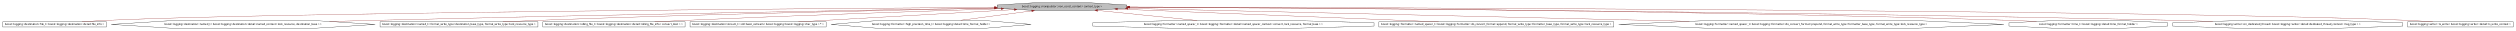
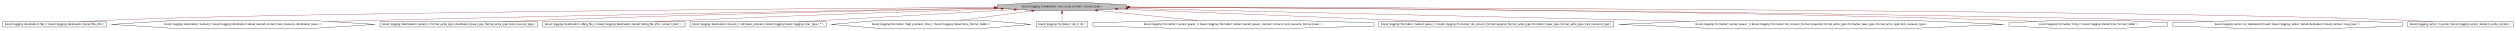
none -> (1062, 24)
